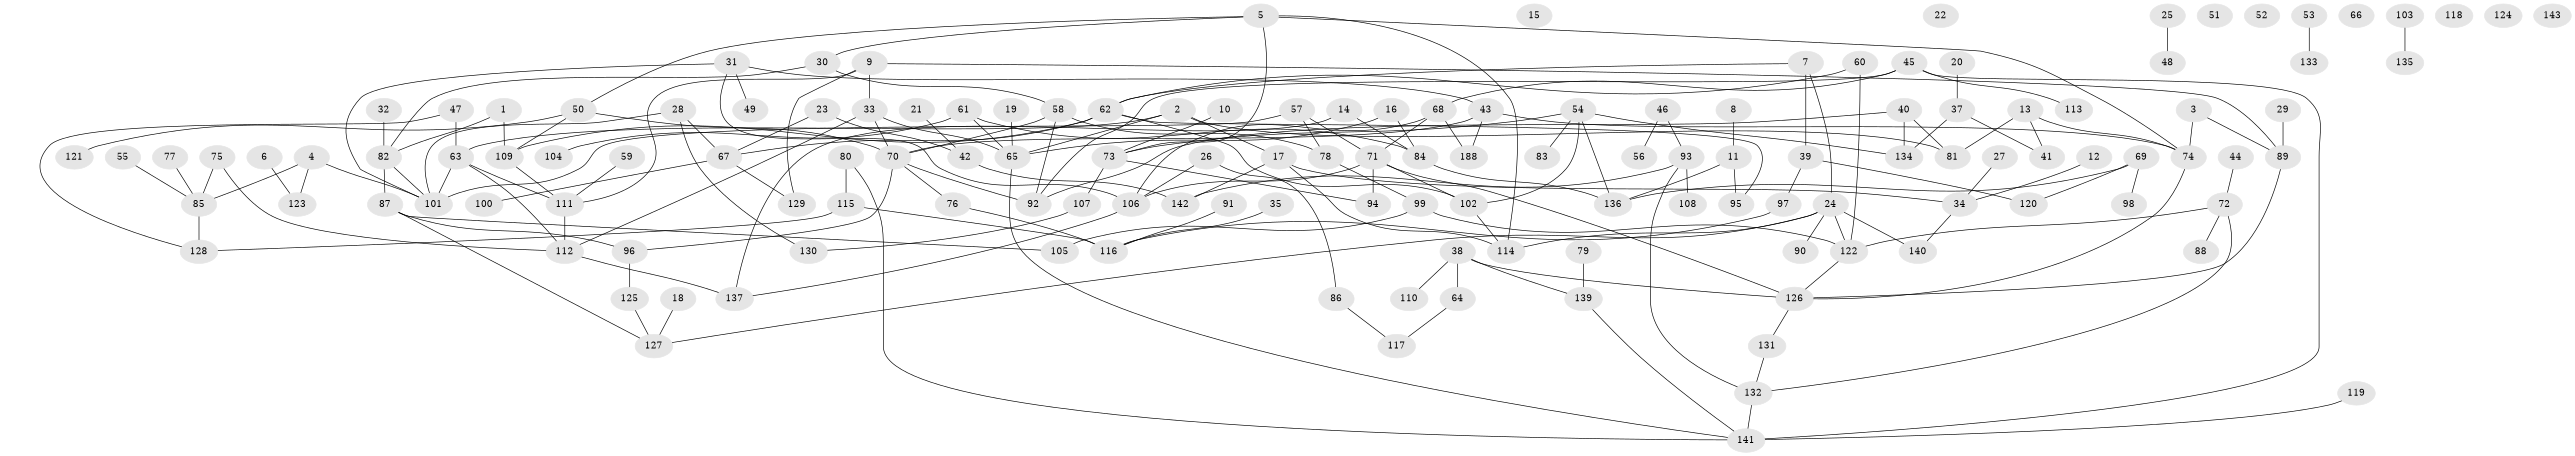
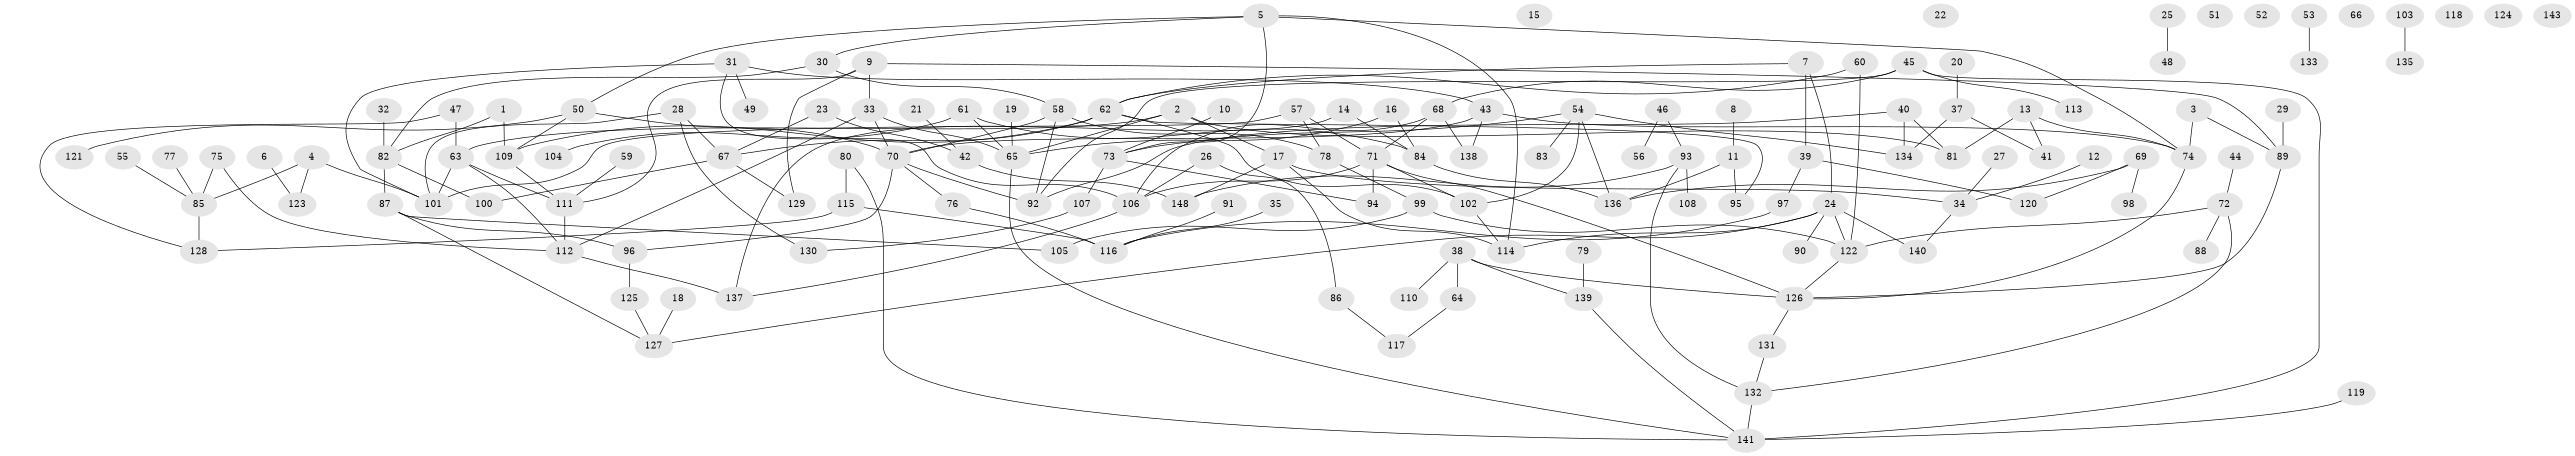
(1469, 157) -> (1469, 157)
(409, 181) -> (434, 181)
(1180, 205) -> (1180, 205)
